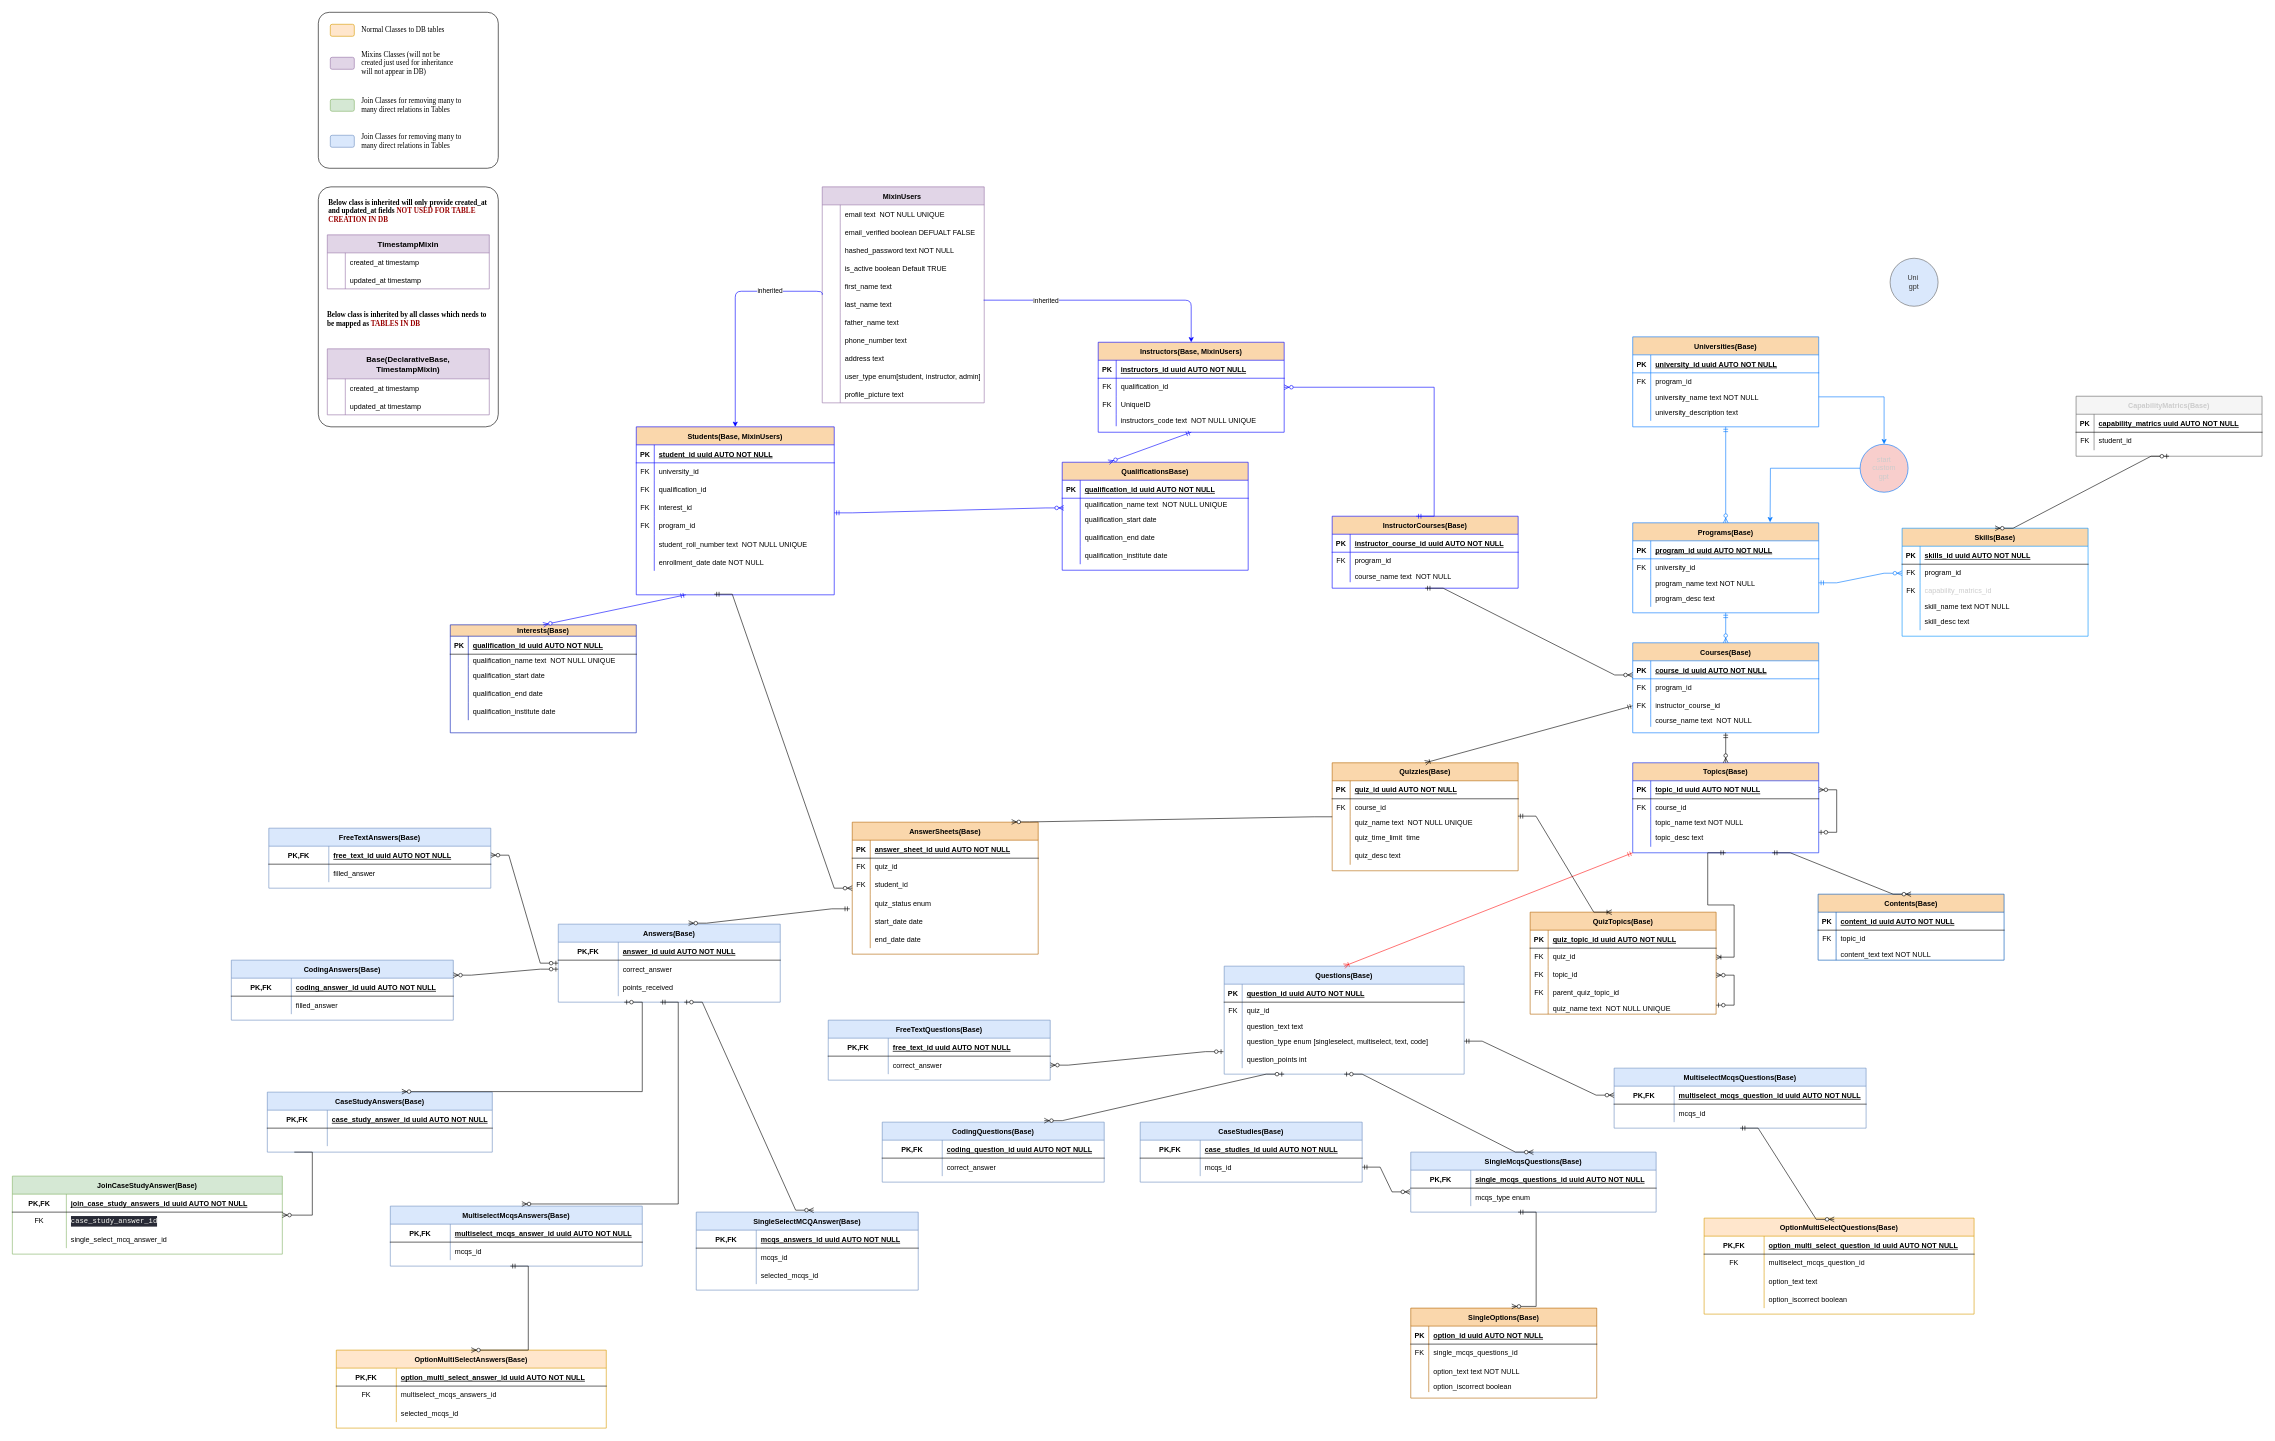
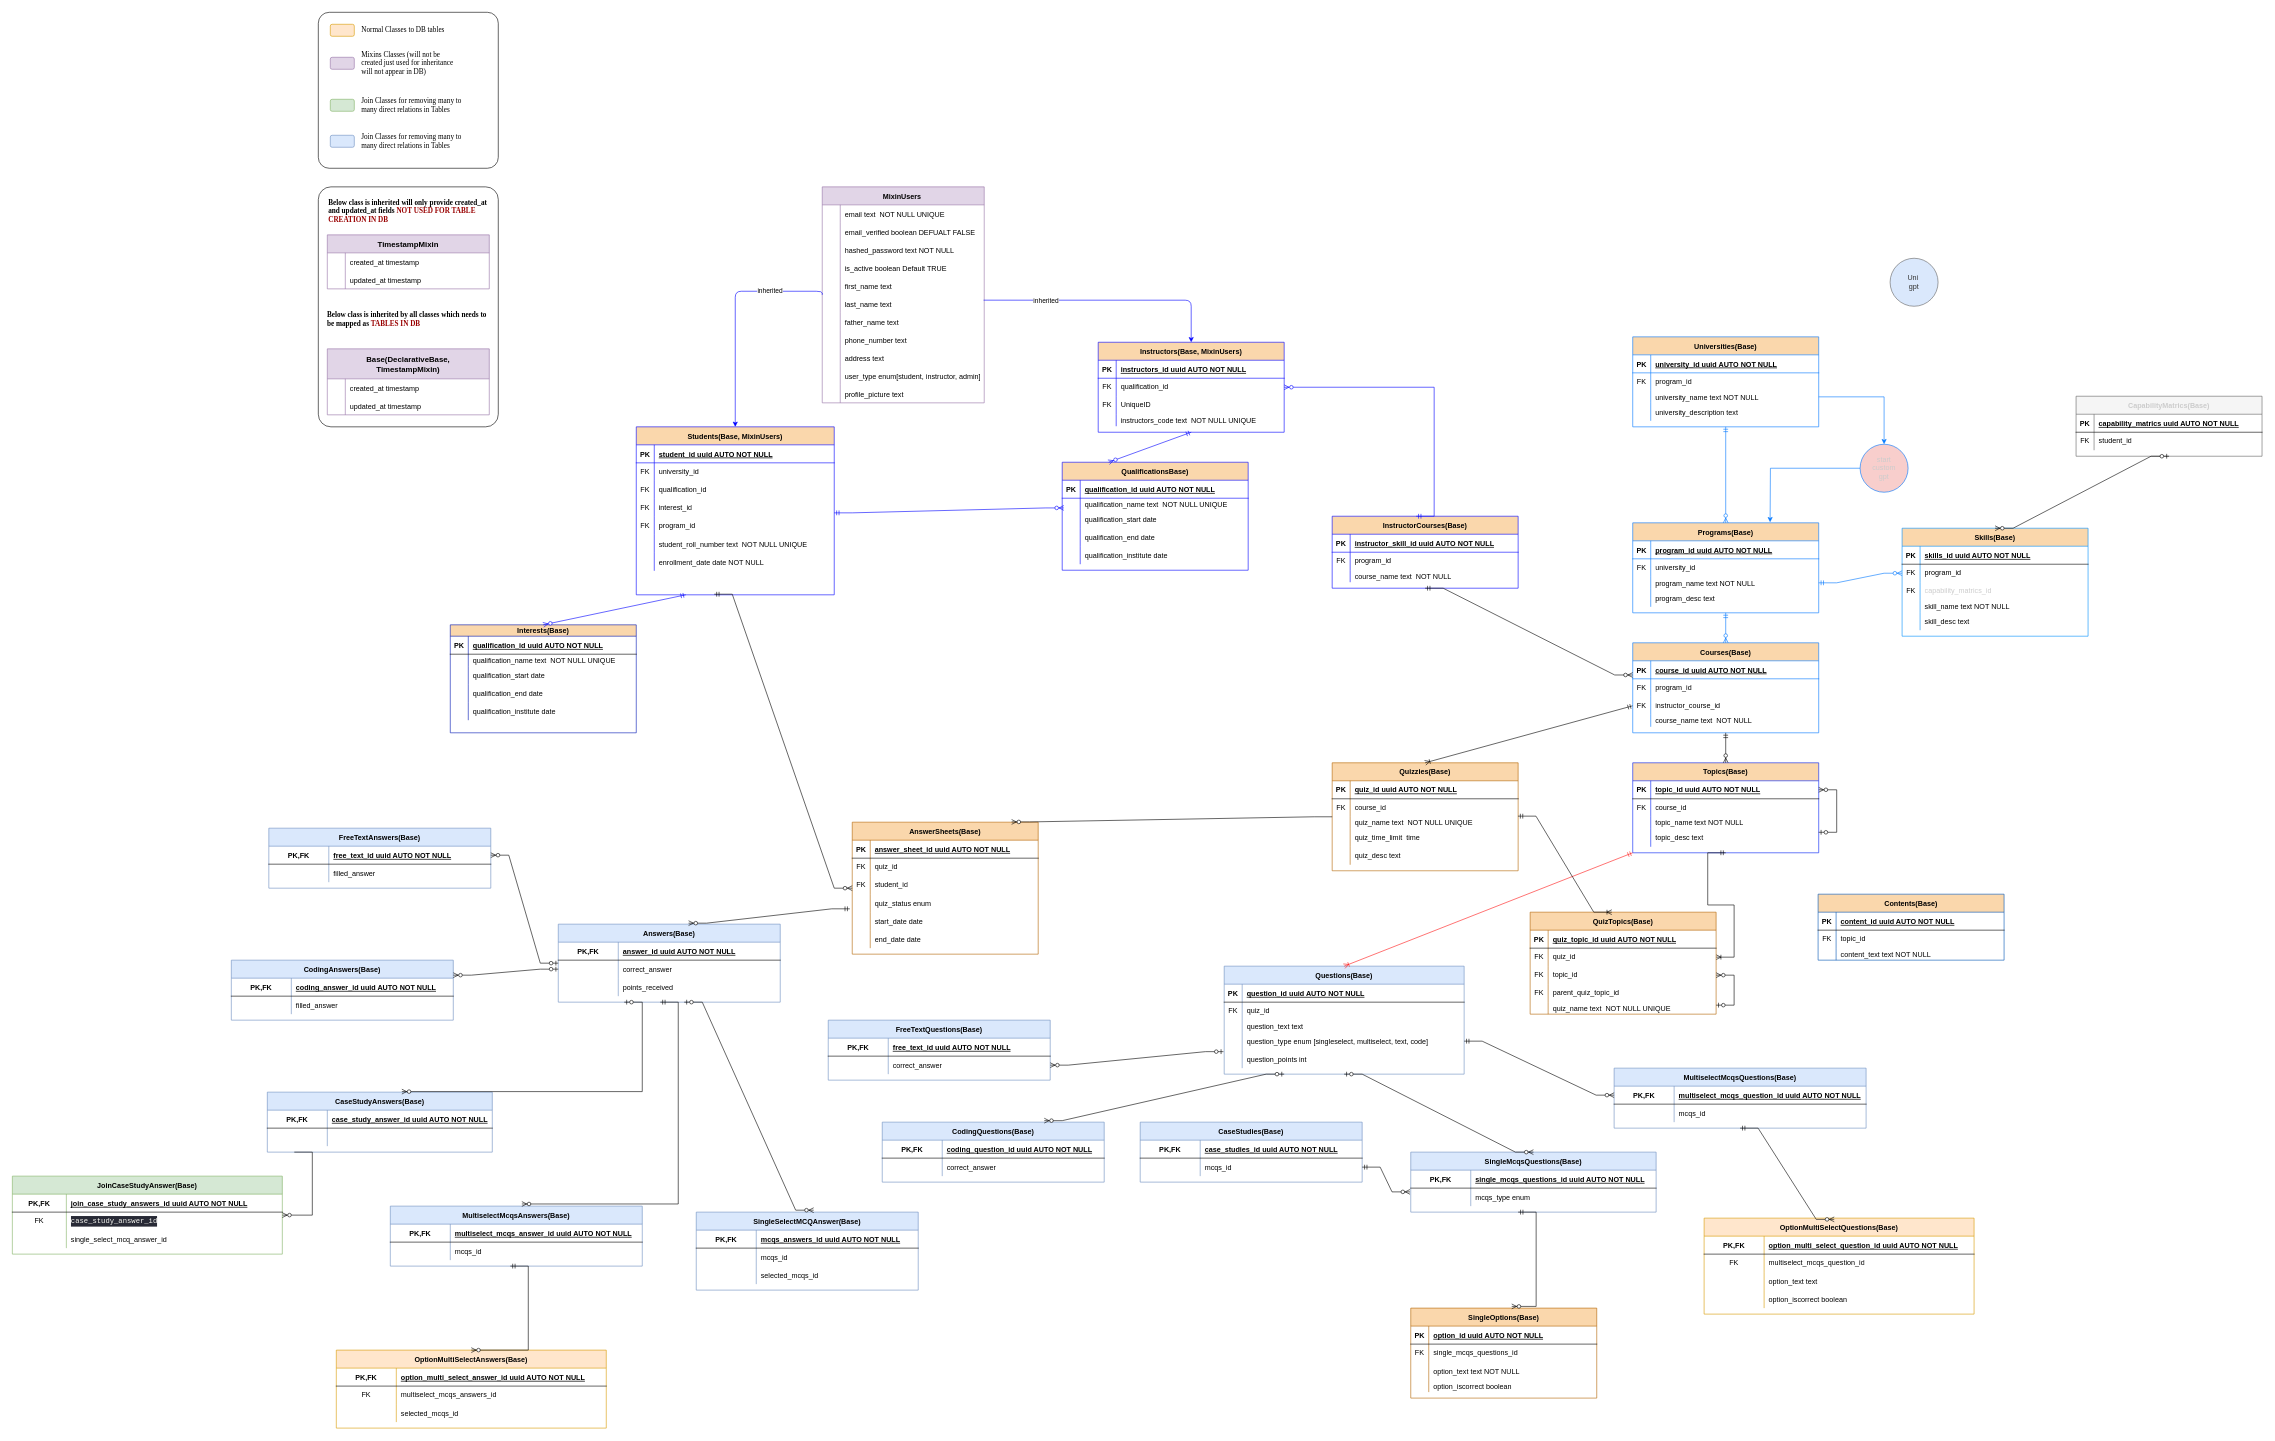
(1427, 544) -> (1422, 544)
(1851, 877) -> none
